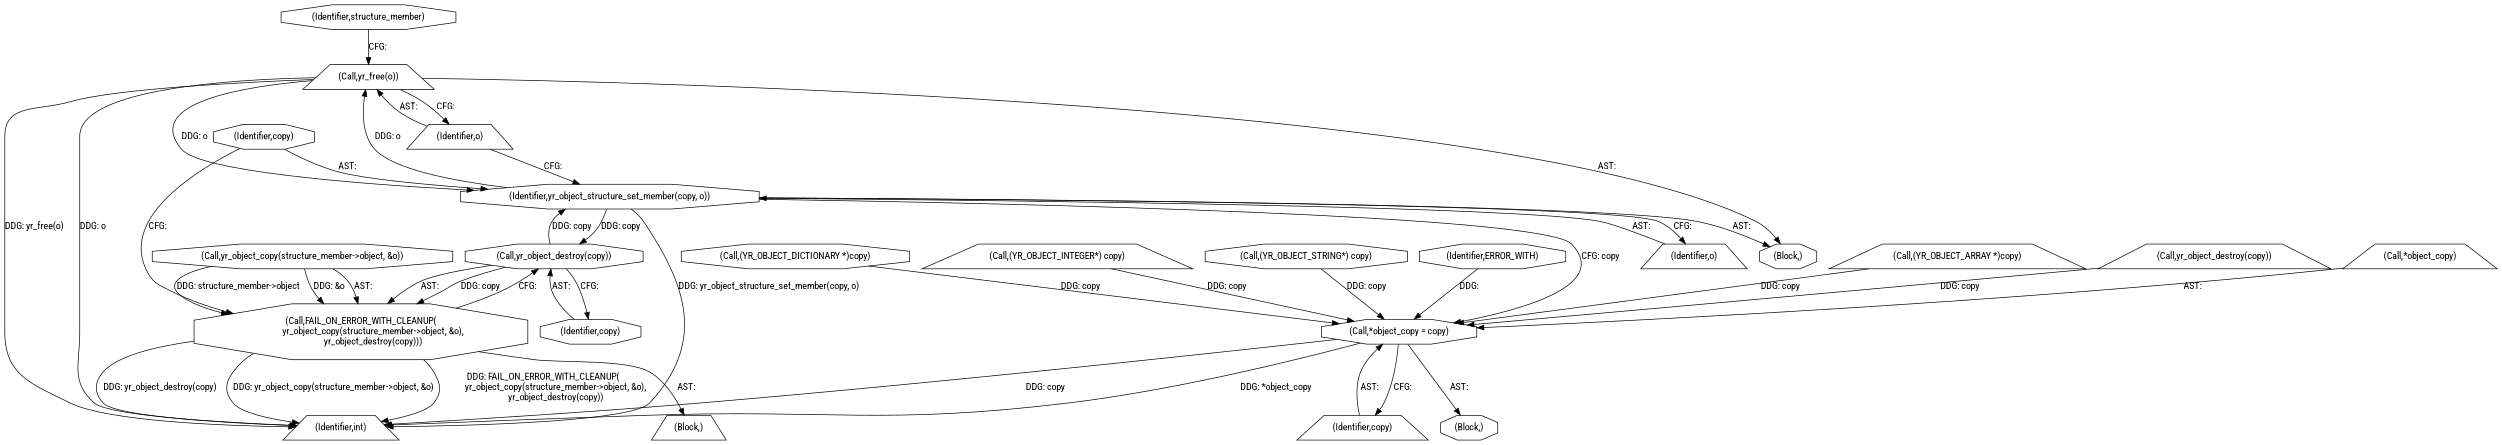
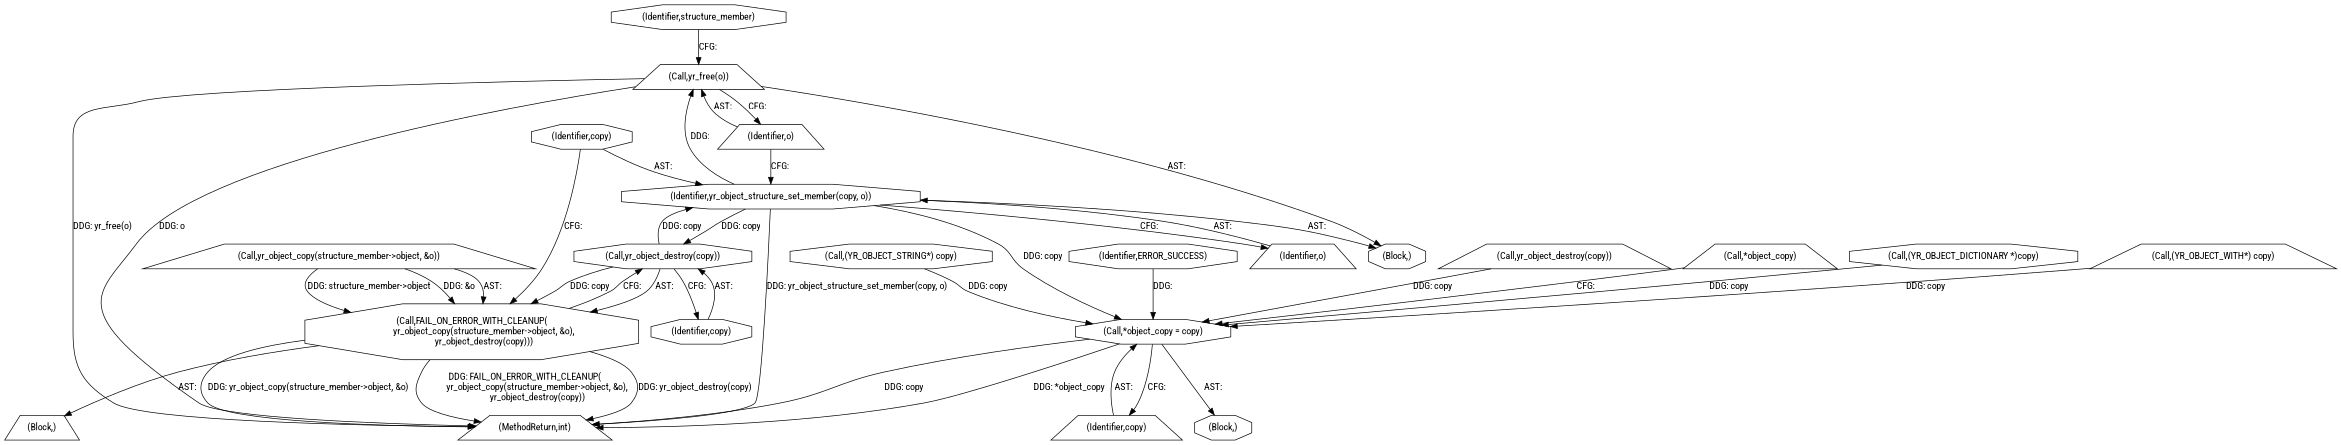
(388, 137) -> (701, 137)
(235, 167) -> none
(302, 256) -> (339, 256)
(1057, 256) -> (2213, 256)
(1493, 256) -> (1153, 256)
(1600, 256) -> (1043, 256)
(1957, 256) -> none
(2194, 286) -> (1587, 286)
(341, 428) -> (535, 428)
